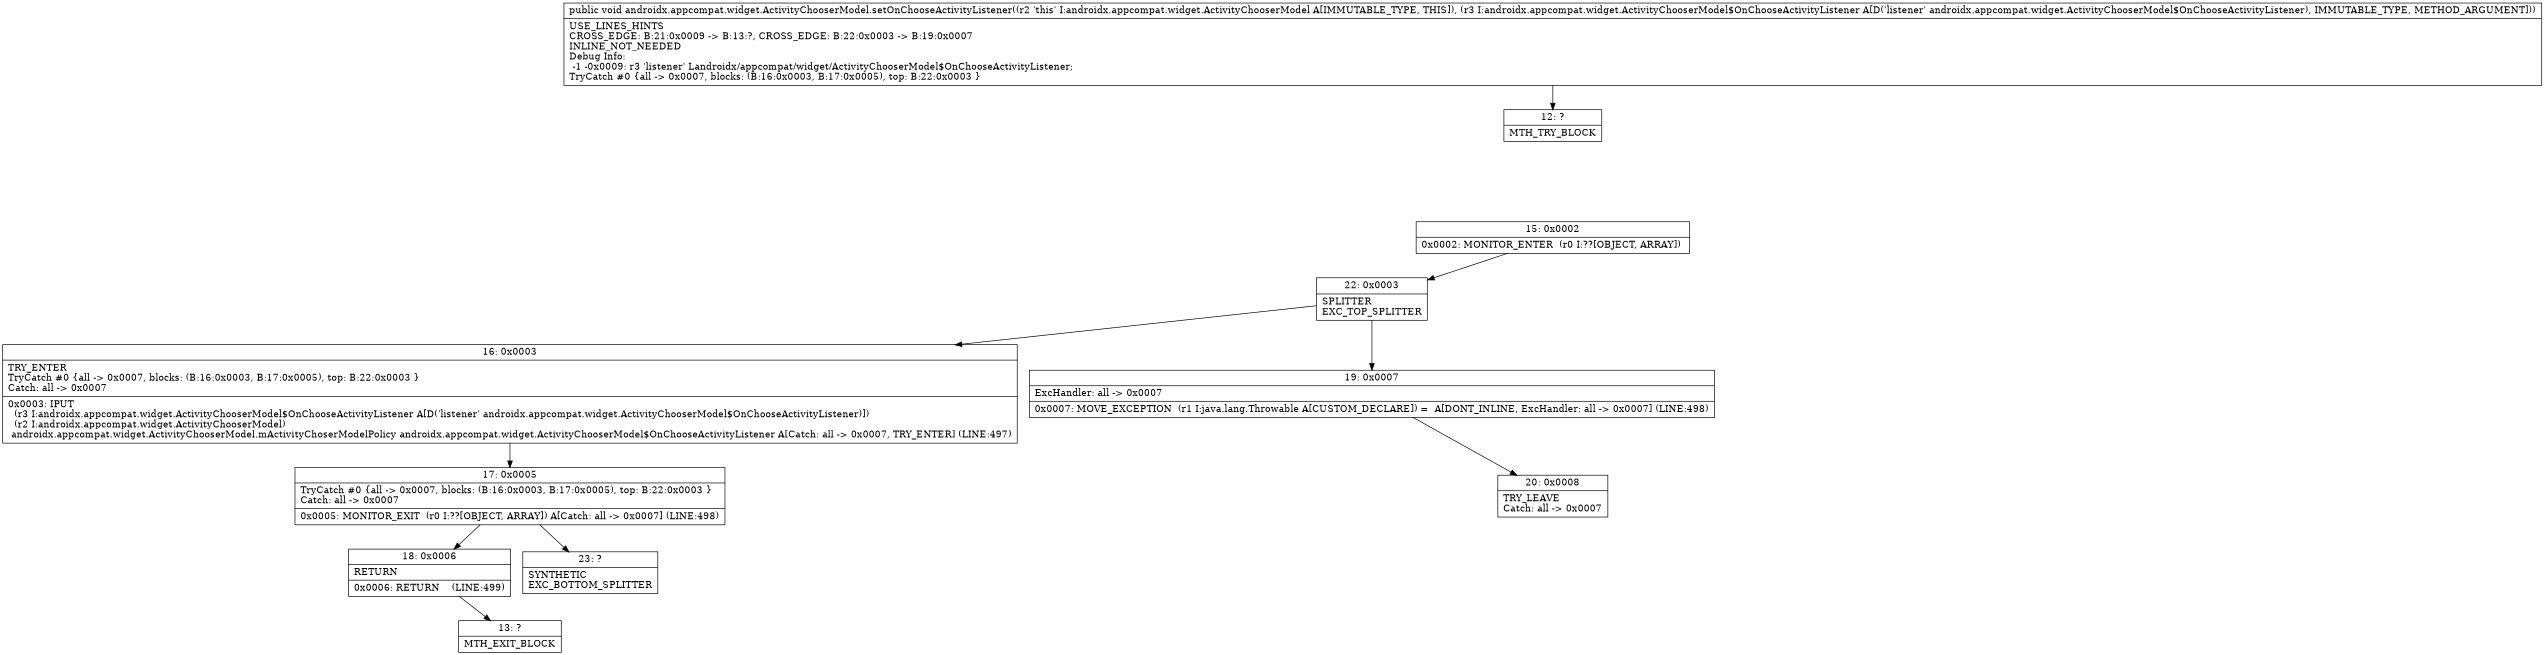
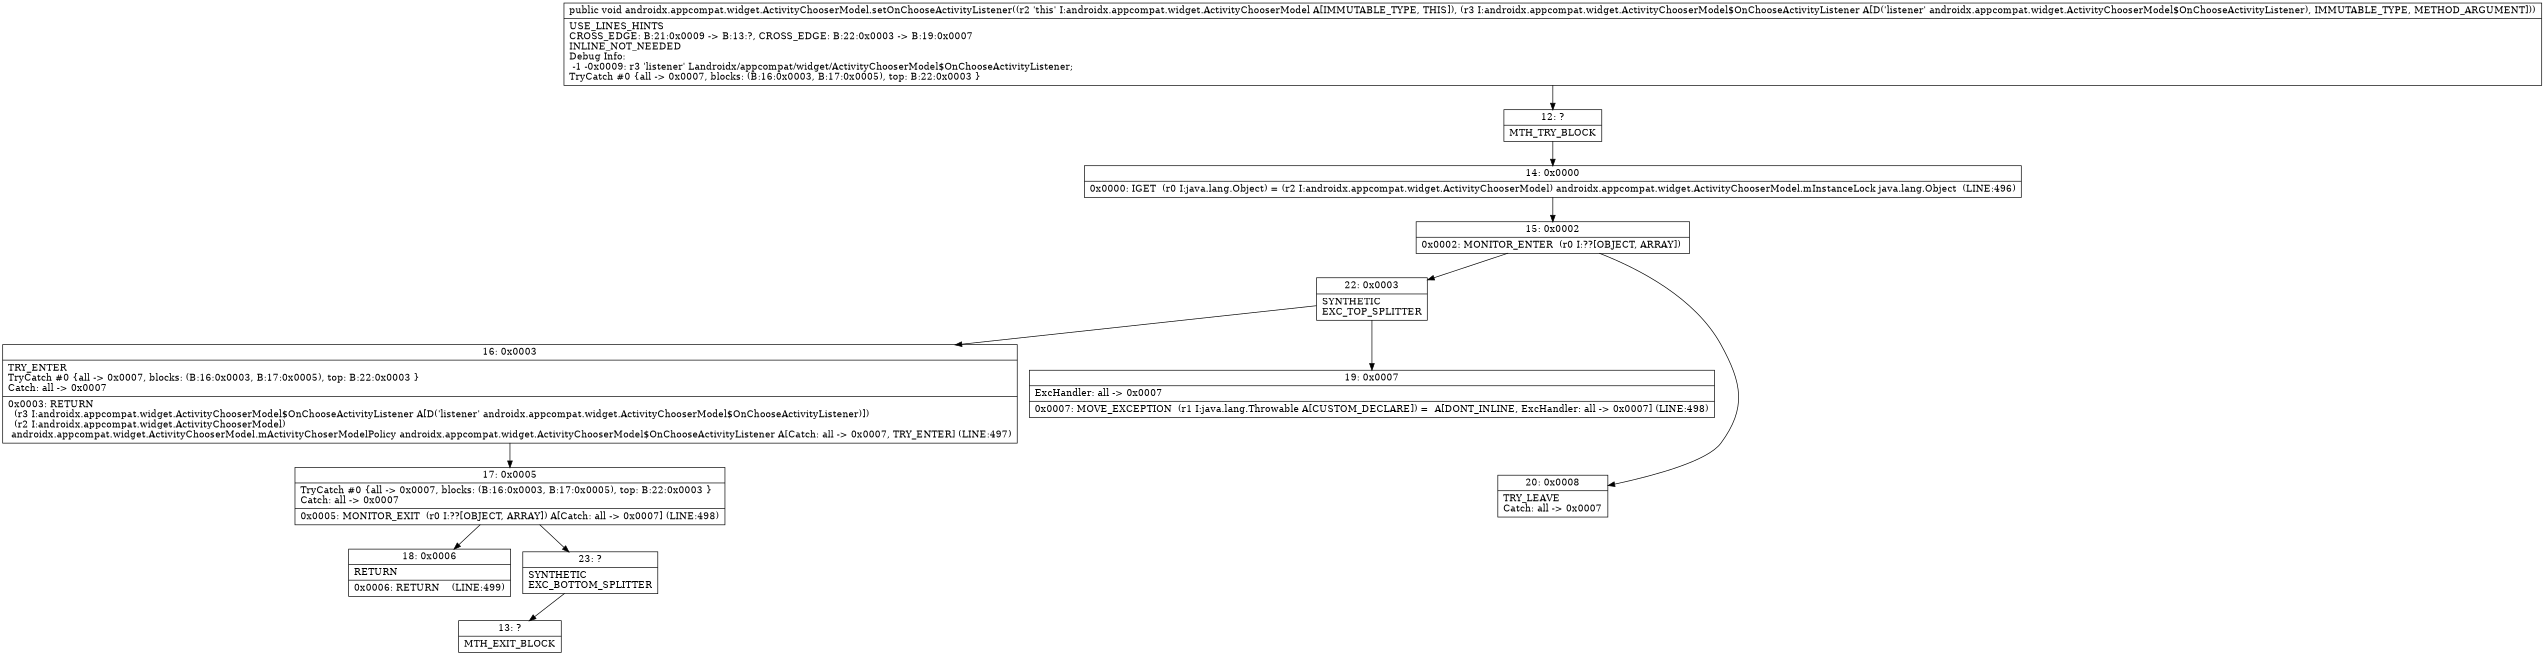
none -> (1553, 182)
(1347, 302) -> (1352, 302)
(44, 404) -> (54, 404)
(1462, 445) -> (1735, 375)
(472, 606) -> (550, 605)
